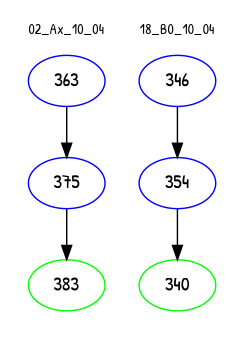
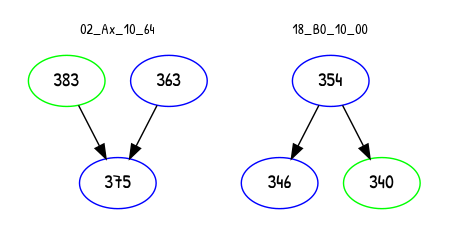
(67, 31) -> (118, 31)
(177, 31) -> (331, 31)
(177, 125) -> (308, 126)
(67, 227) -> (89, 126)
